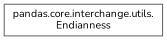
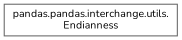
(83, 20) -> (91, 20)
